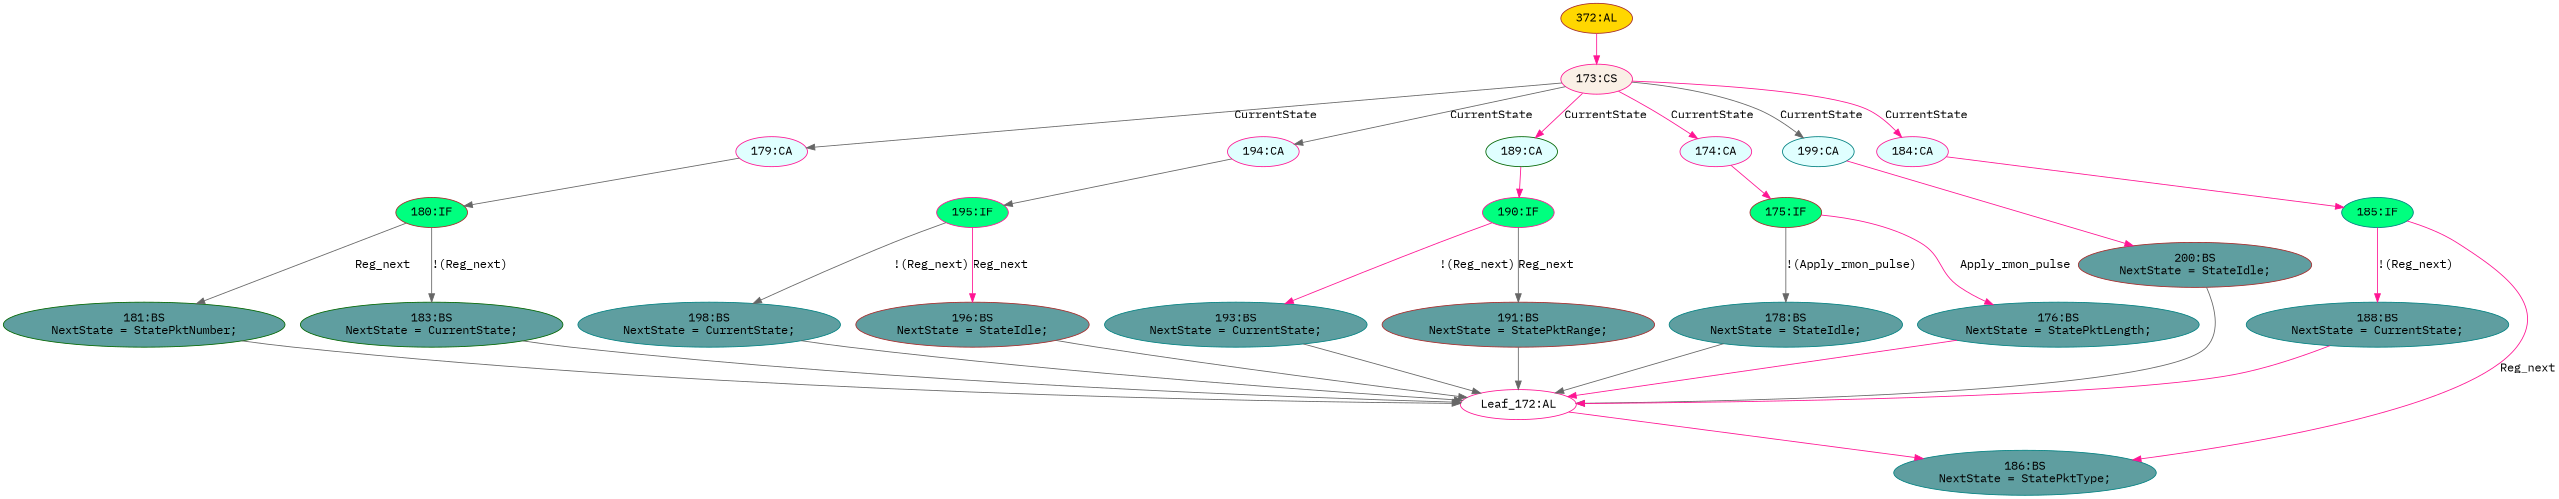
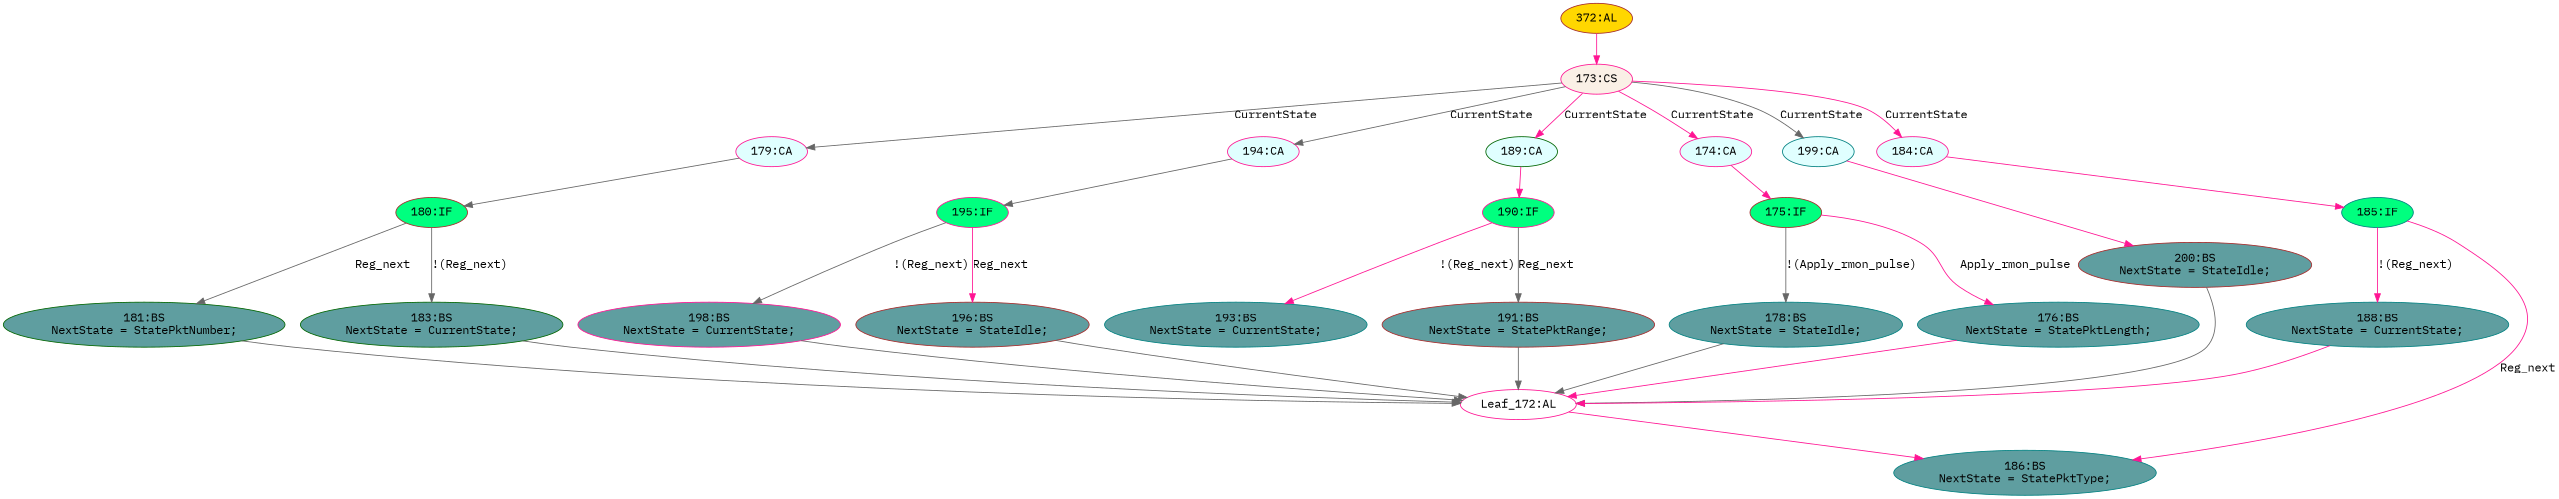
(709, 325) -> (709, 325)
(1388, 367) -> none
